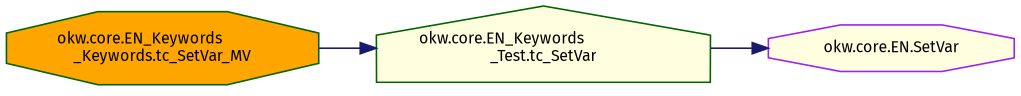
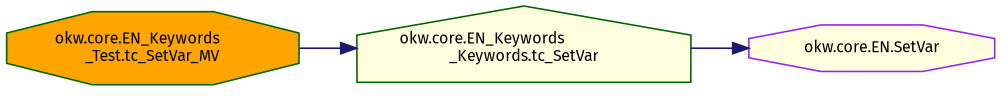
(163, 48) -> (153, 48)
(543, 48) -> (524, 48)
